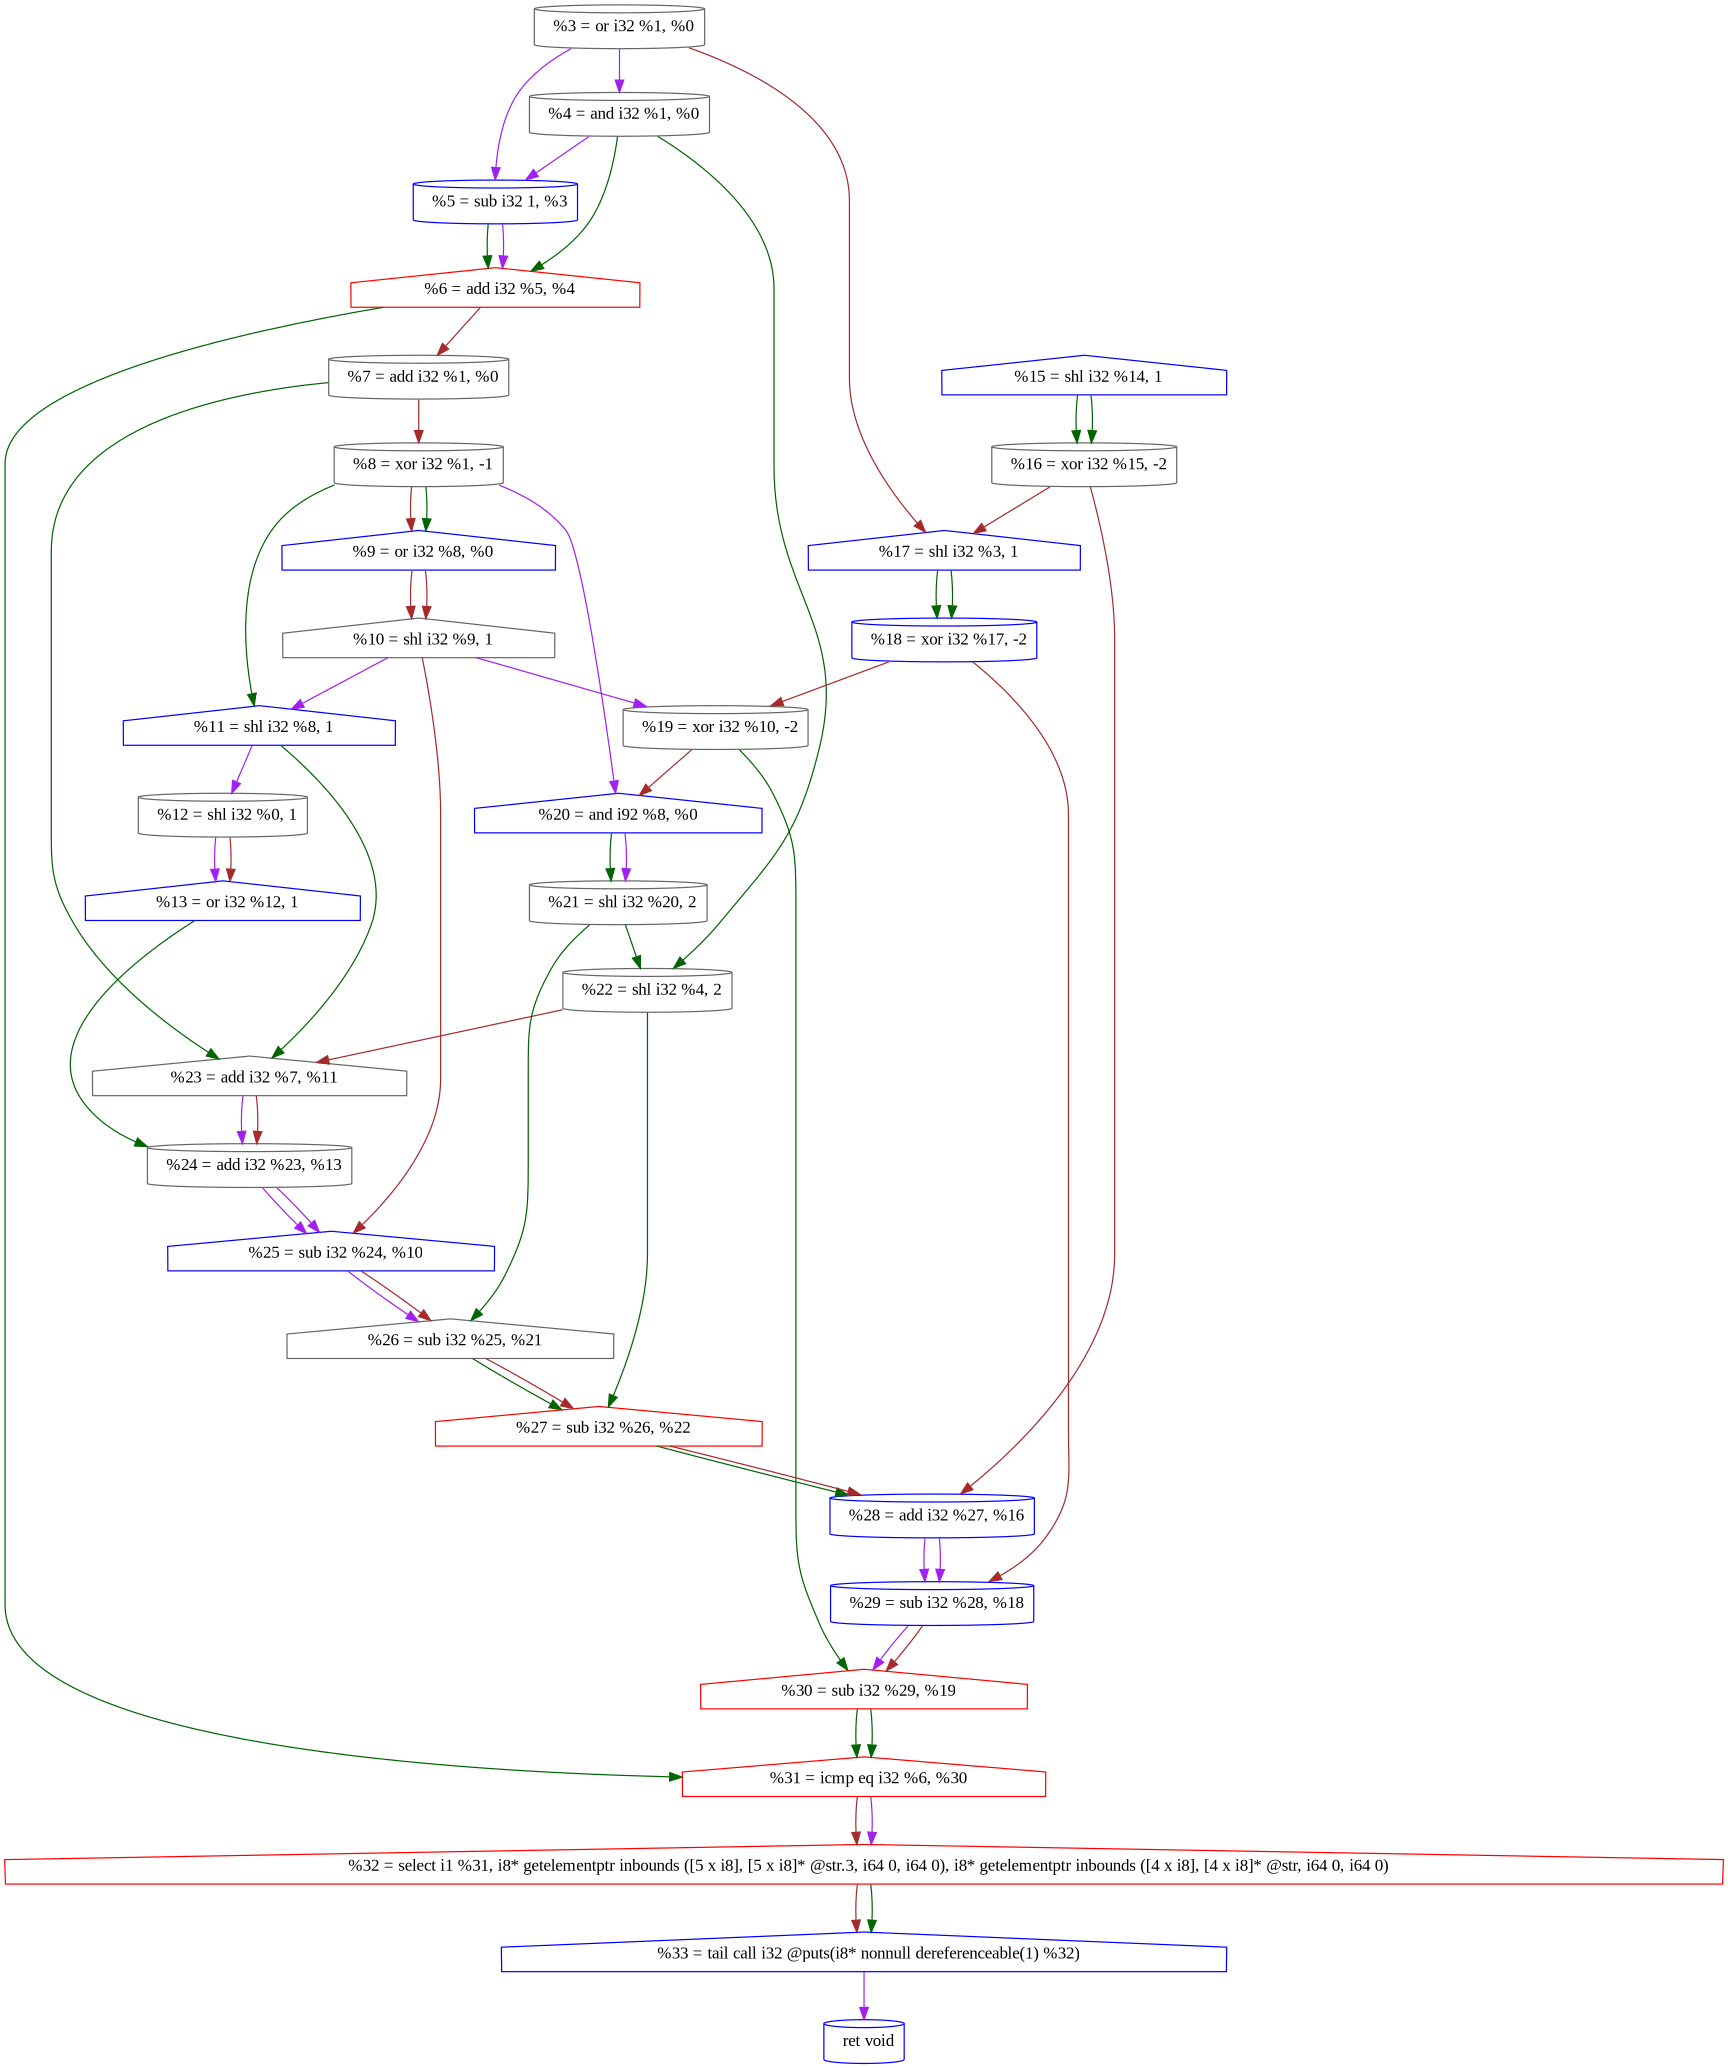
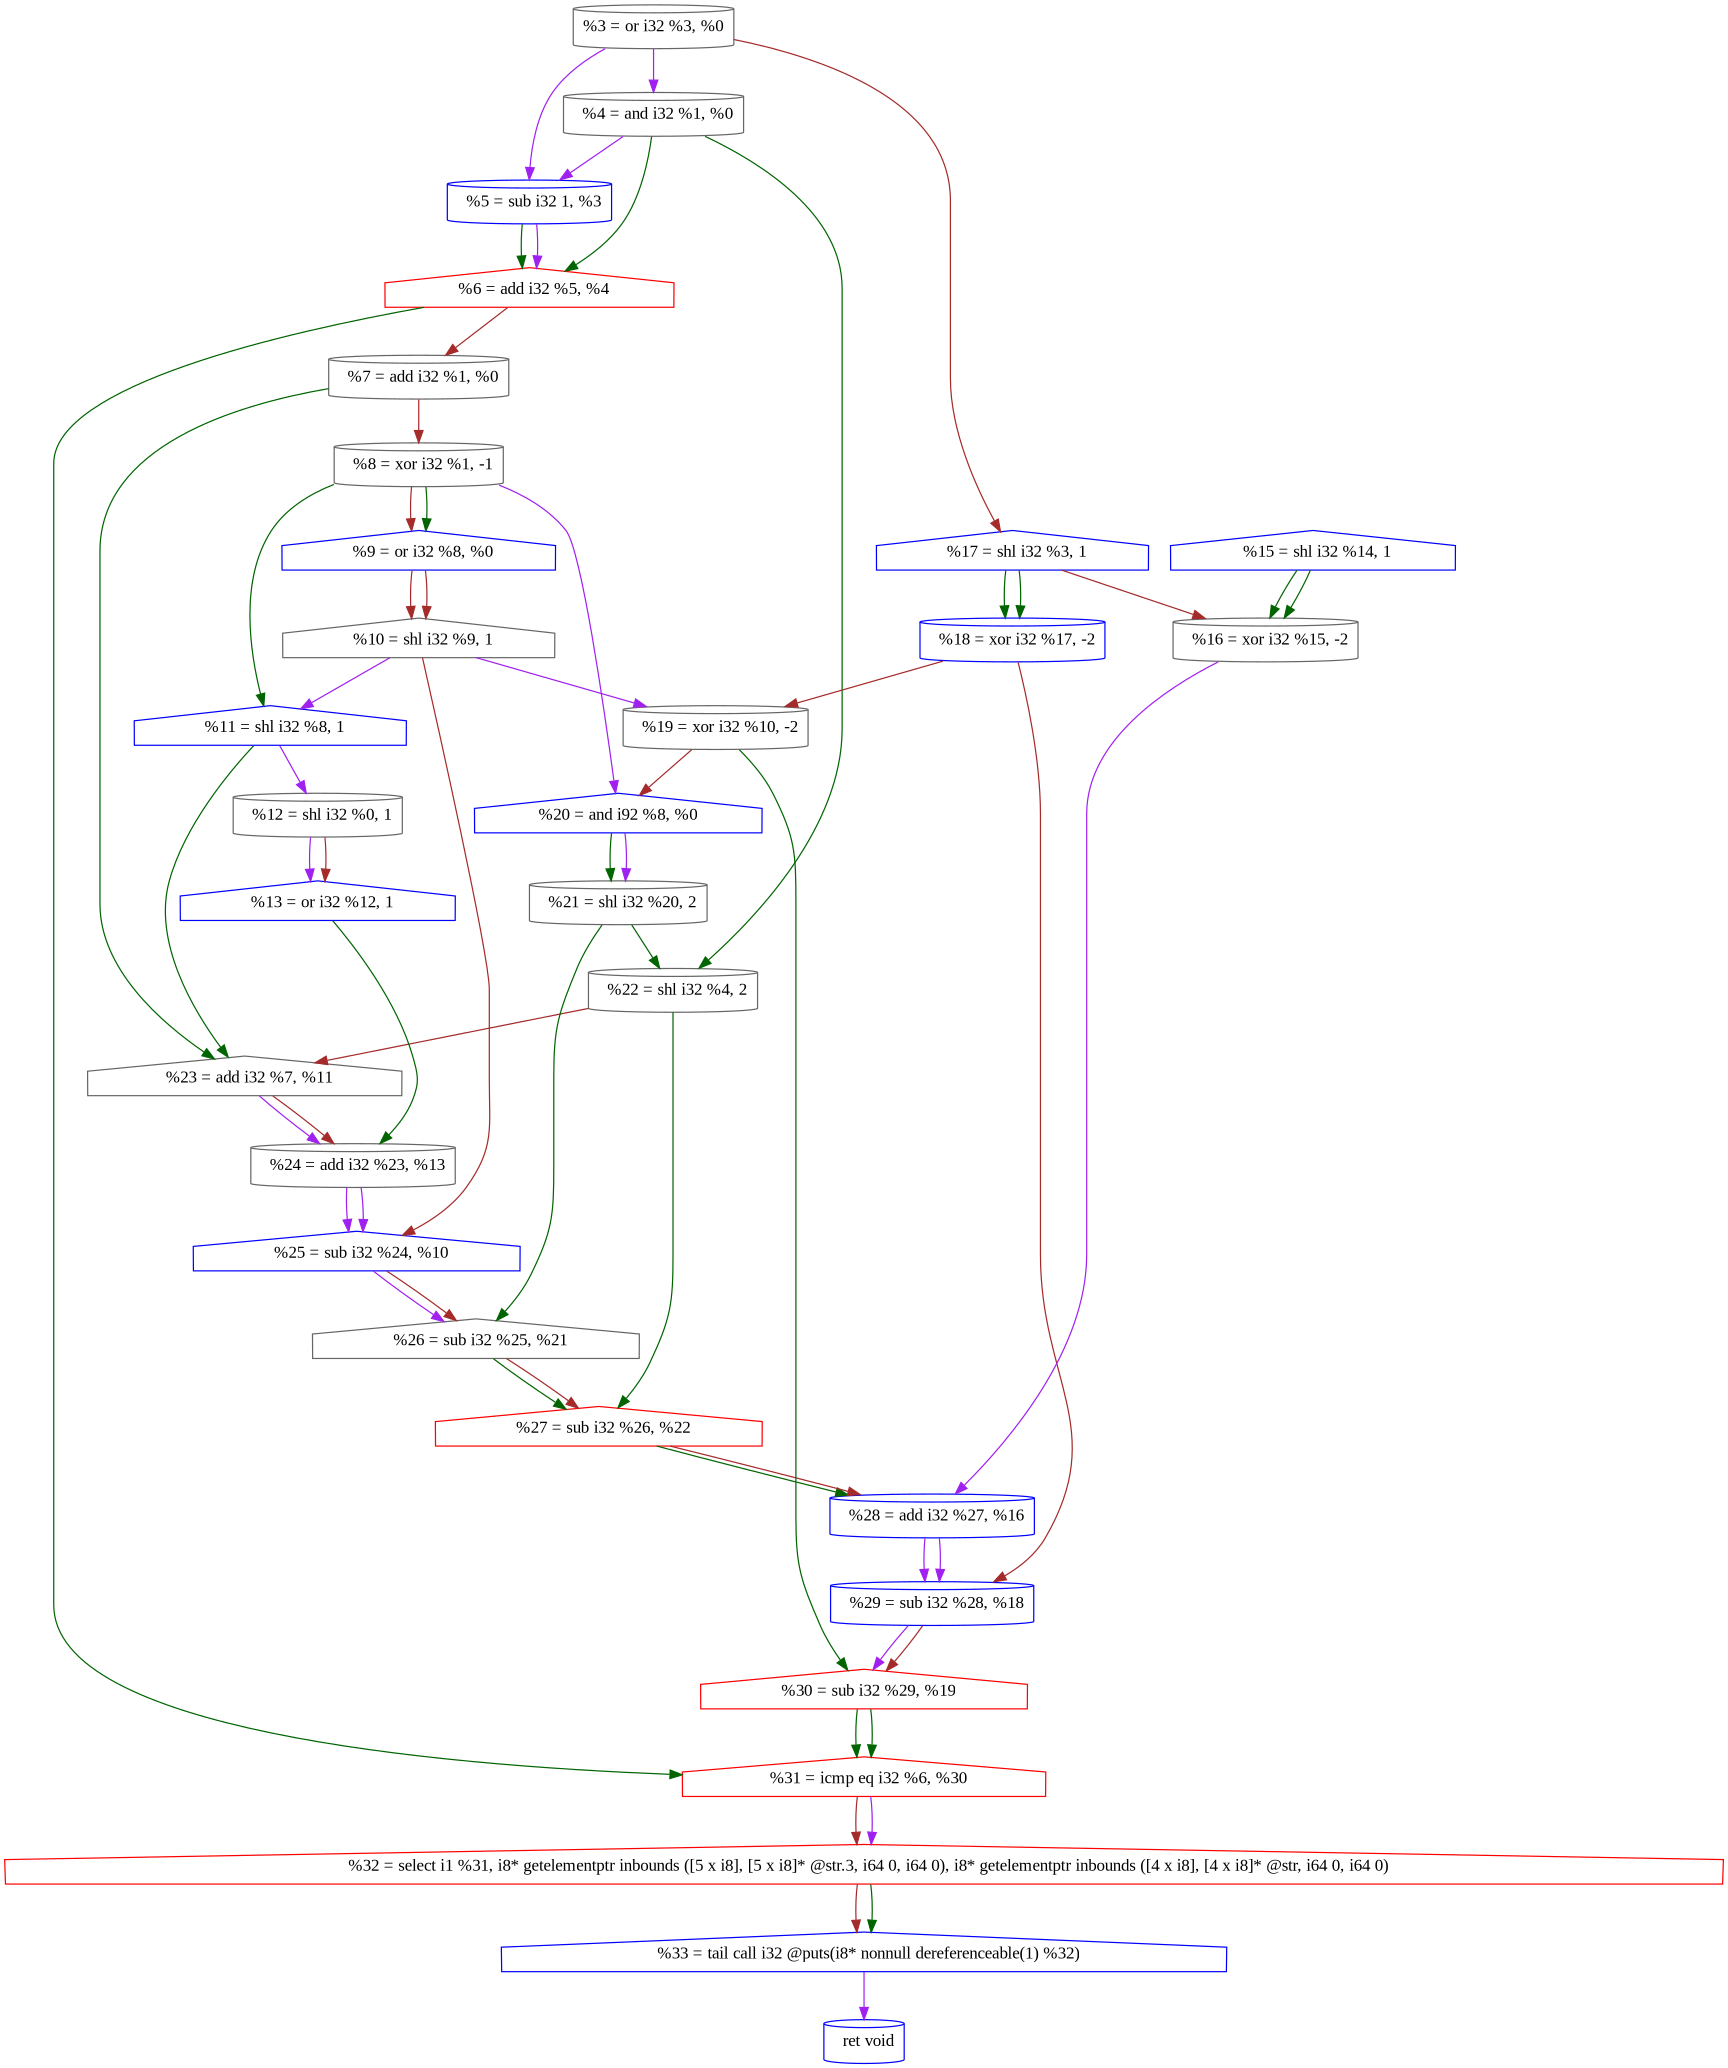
(619, 27) -> (654, 27)
(1017, 507) -> (1128, 592)
(1115, 1010) -> (1087, 1062)
